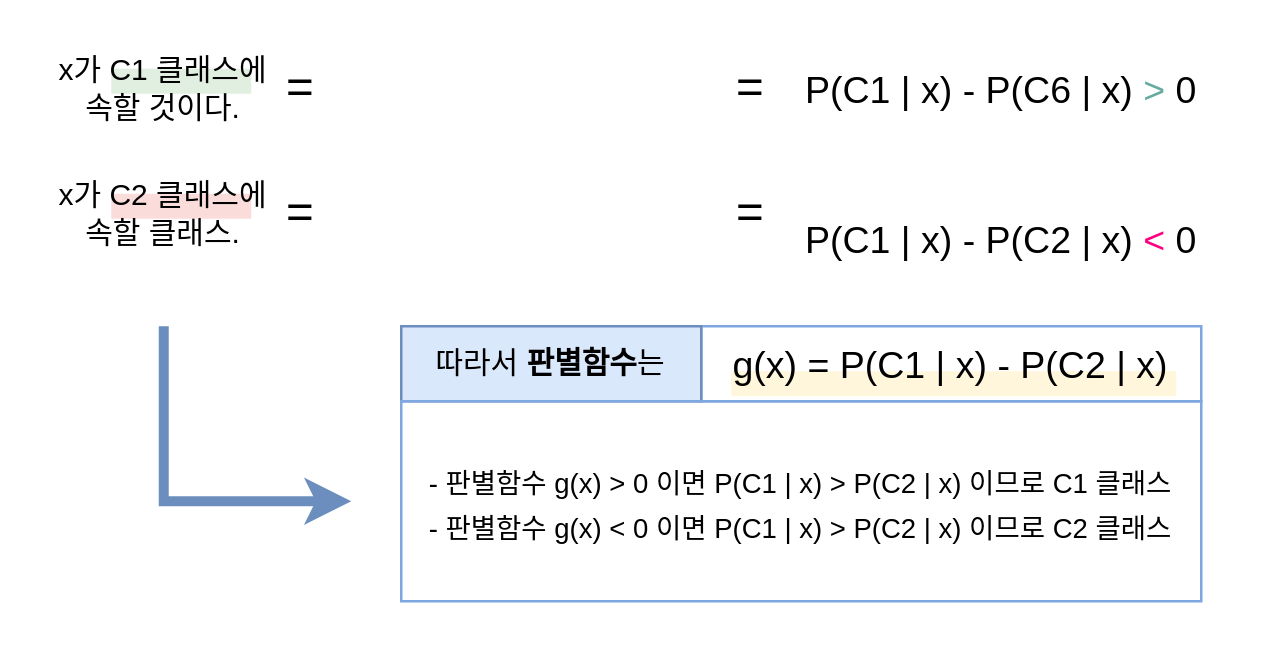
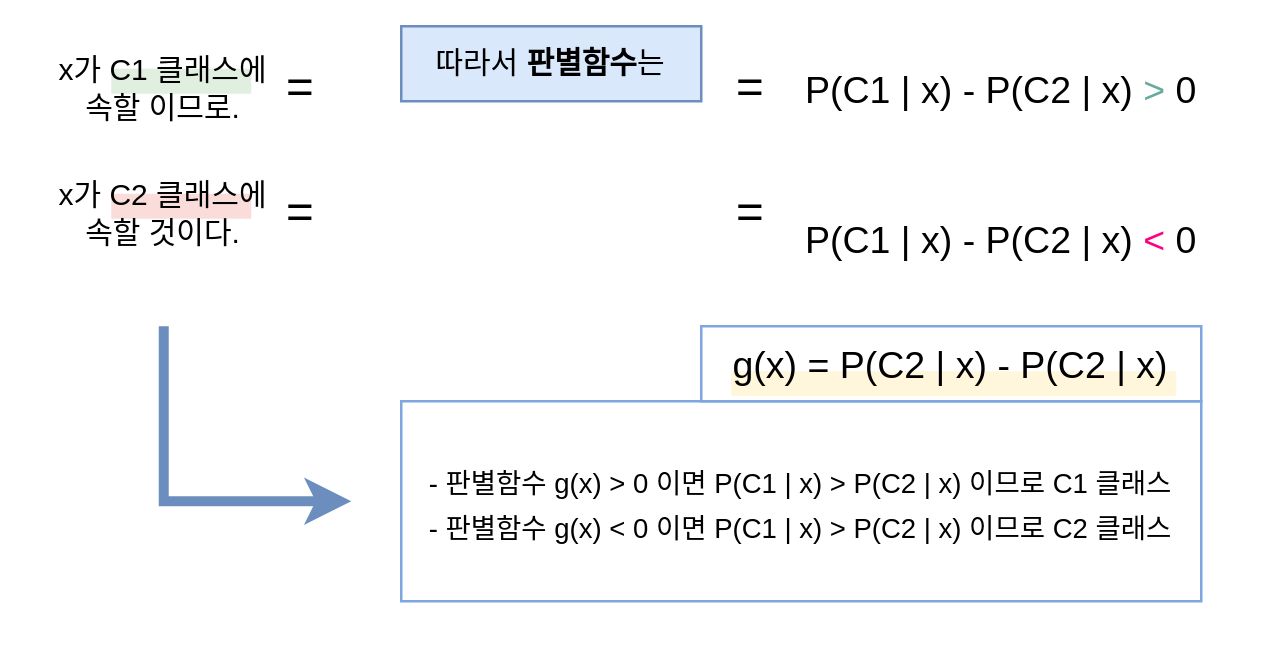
(164, 89) -> (164, 89)
(1016, 89) -> (1016, 89)
(164, 214) -> (164, 214)
(551, 364) -> (551, 64)
(951, 364) -> (951, 364)
